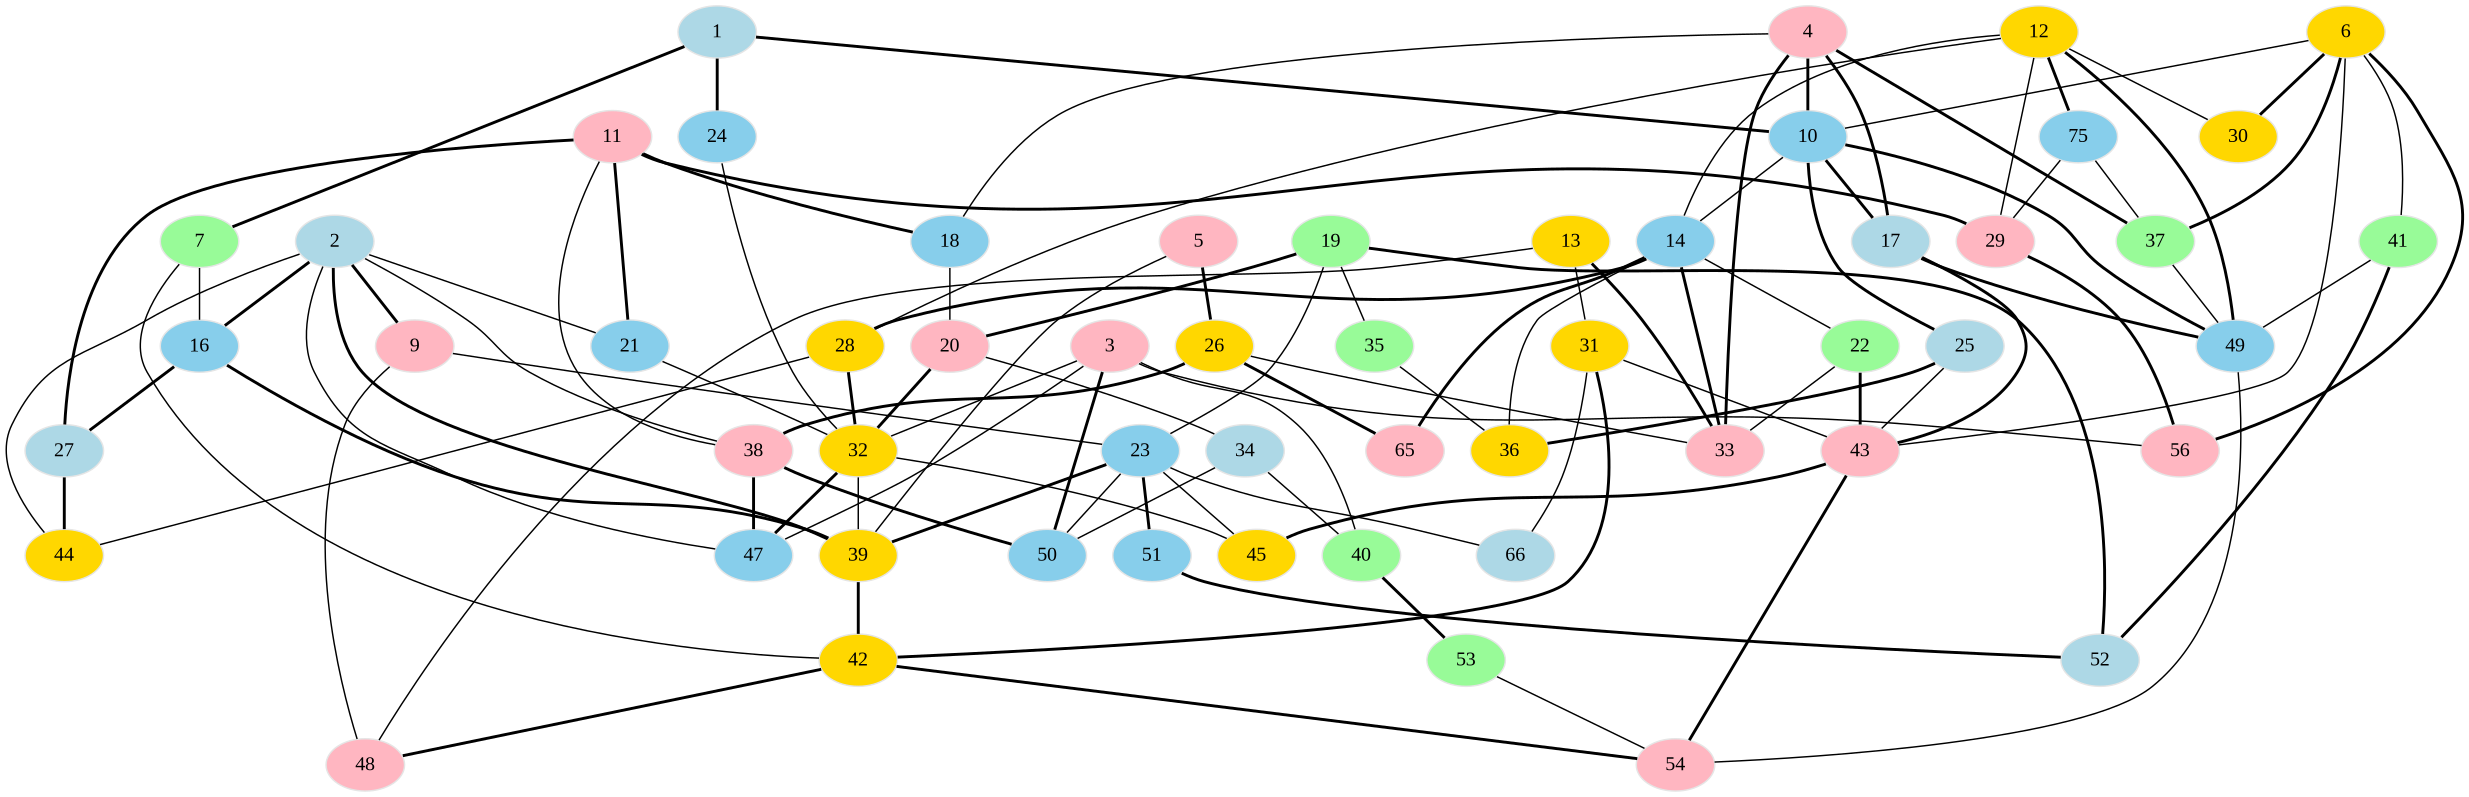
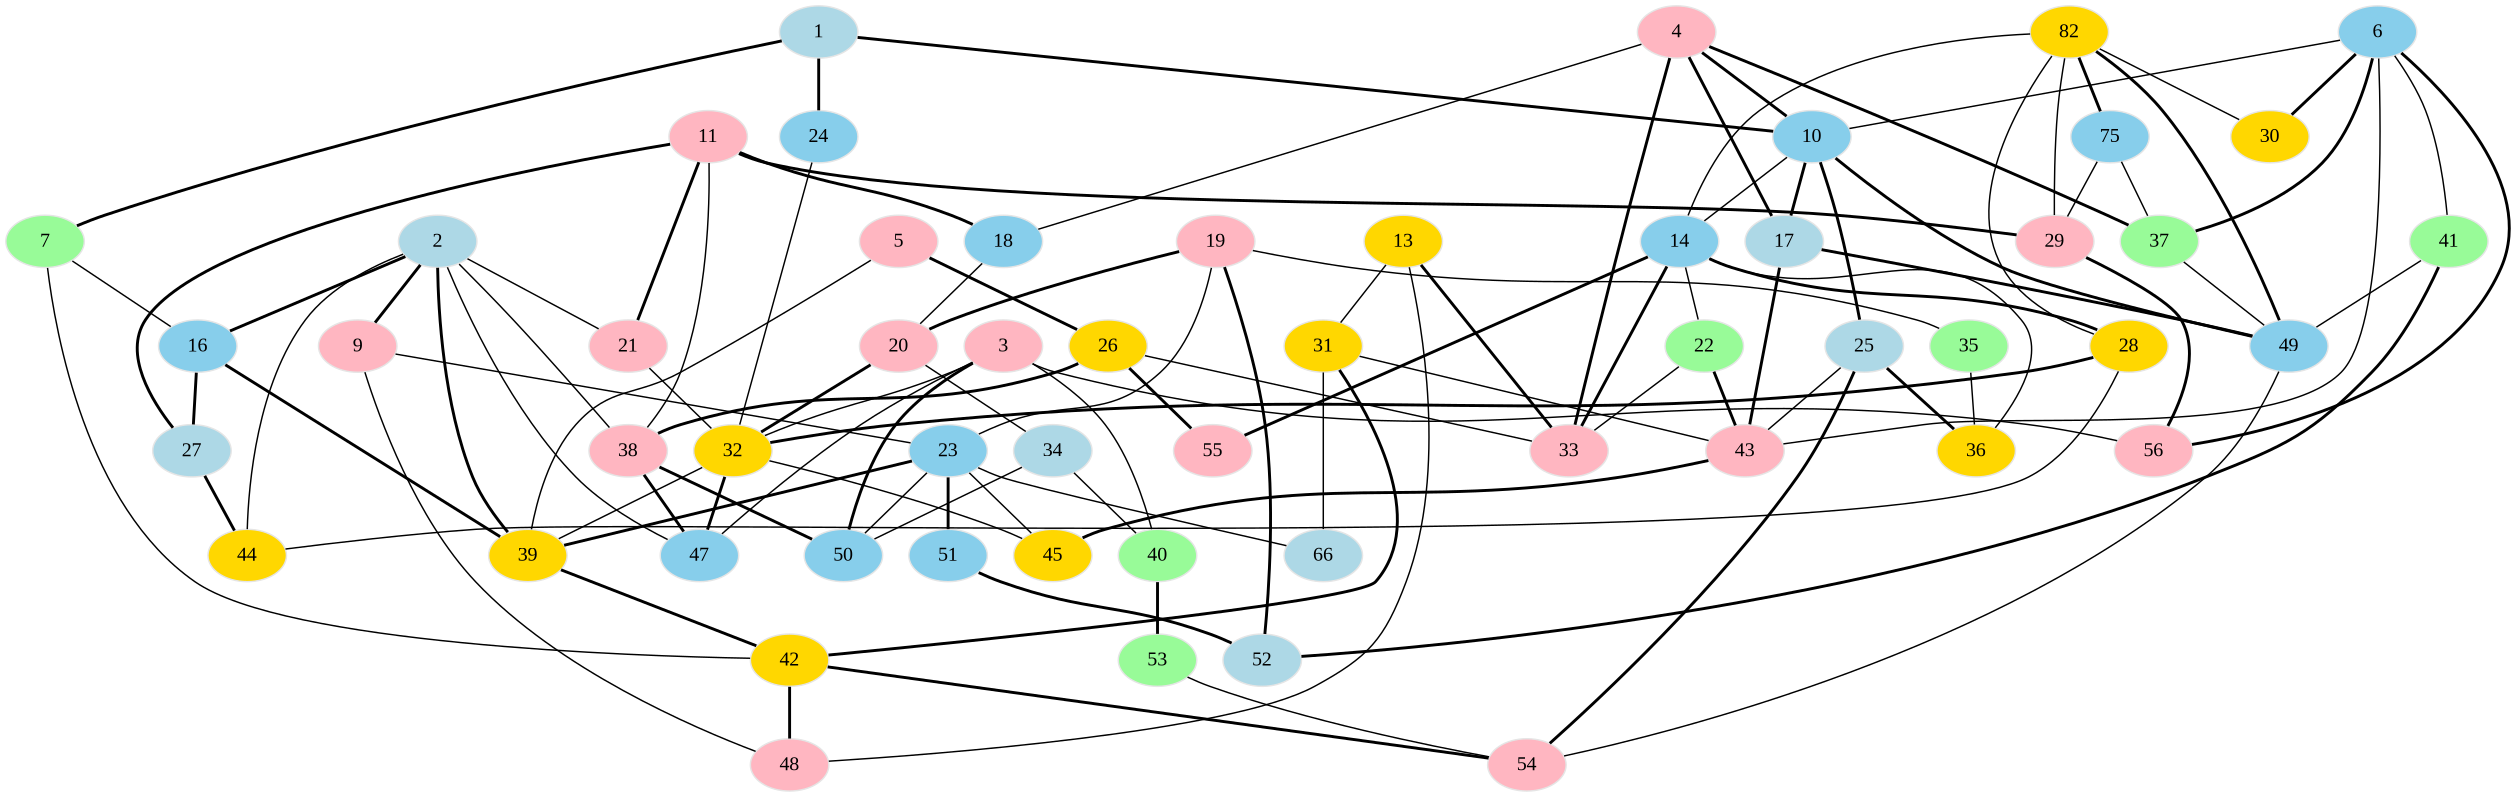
(2039, 32) -> (2069, 32)
(2346, 32) -> (2378, 32)
(1331, 241) -> (1216, 241)
(630, 346) -> (628, 346)
(1405, 451) -> (1213, 451)
(1768, 608) -> (1721, 572)
